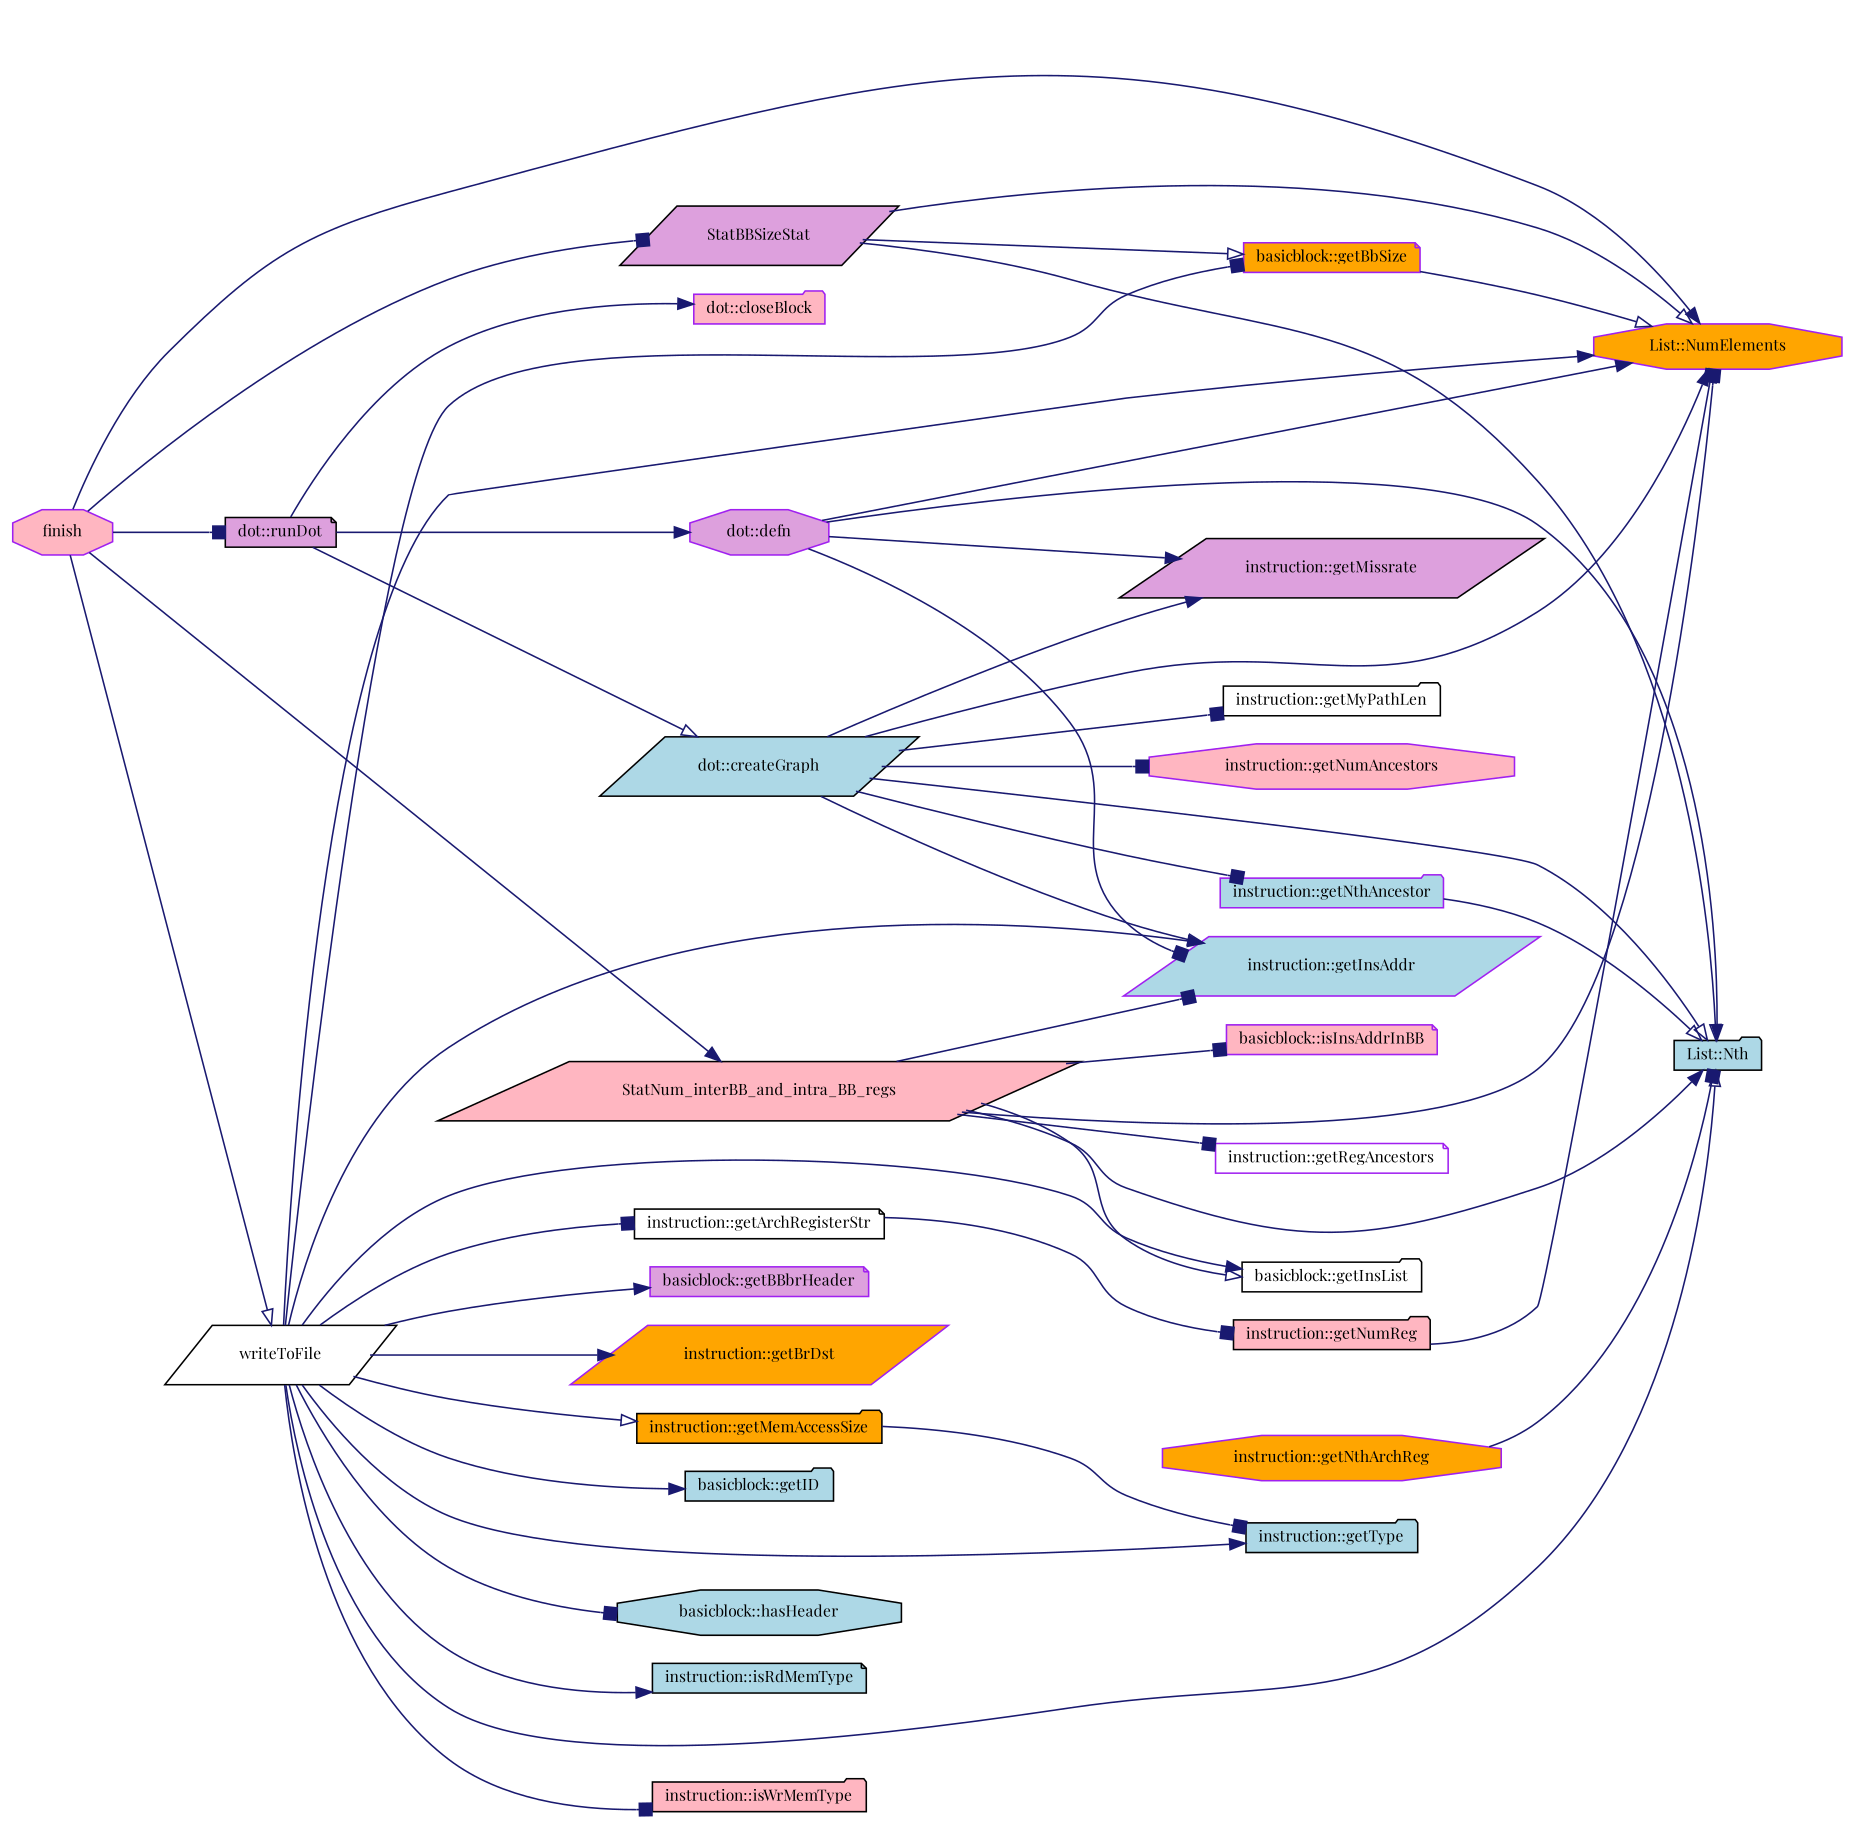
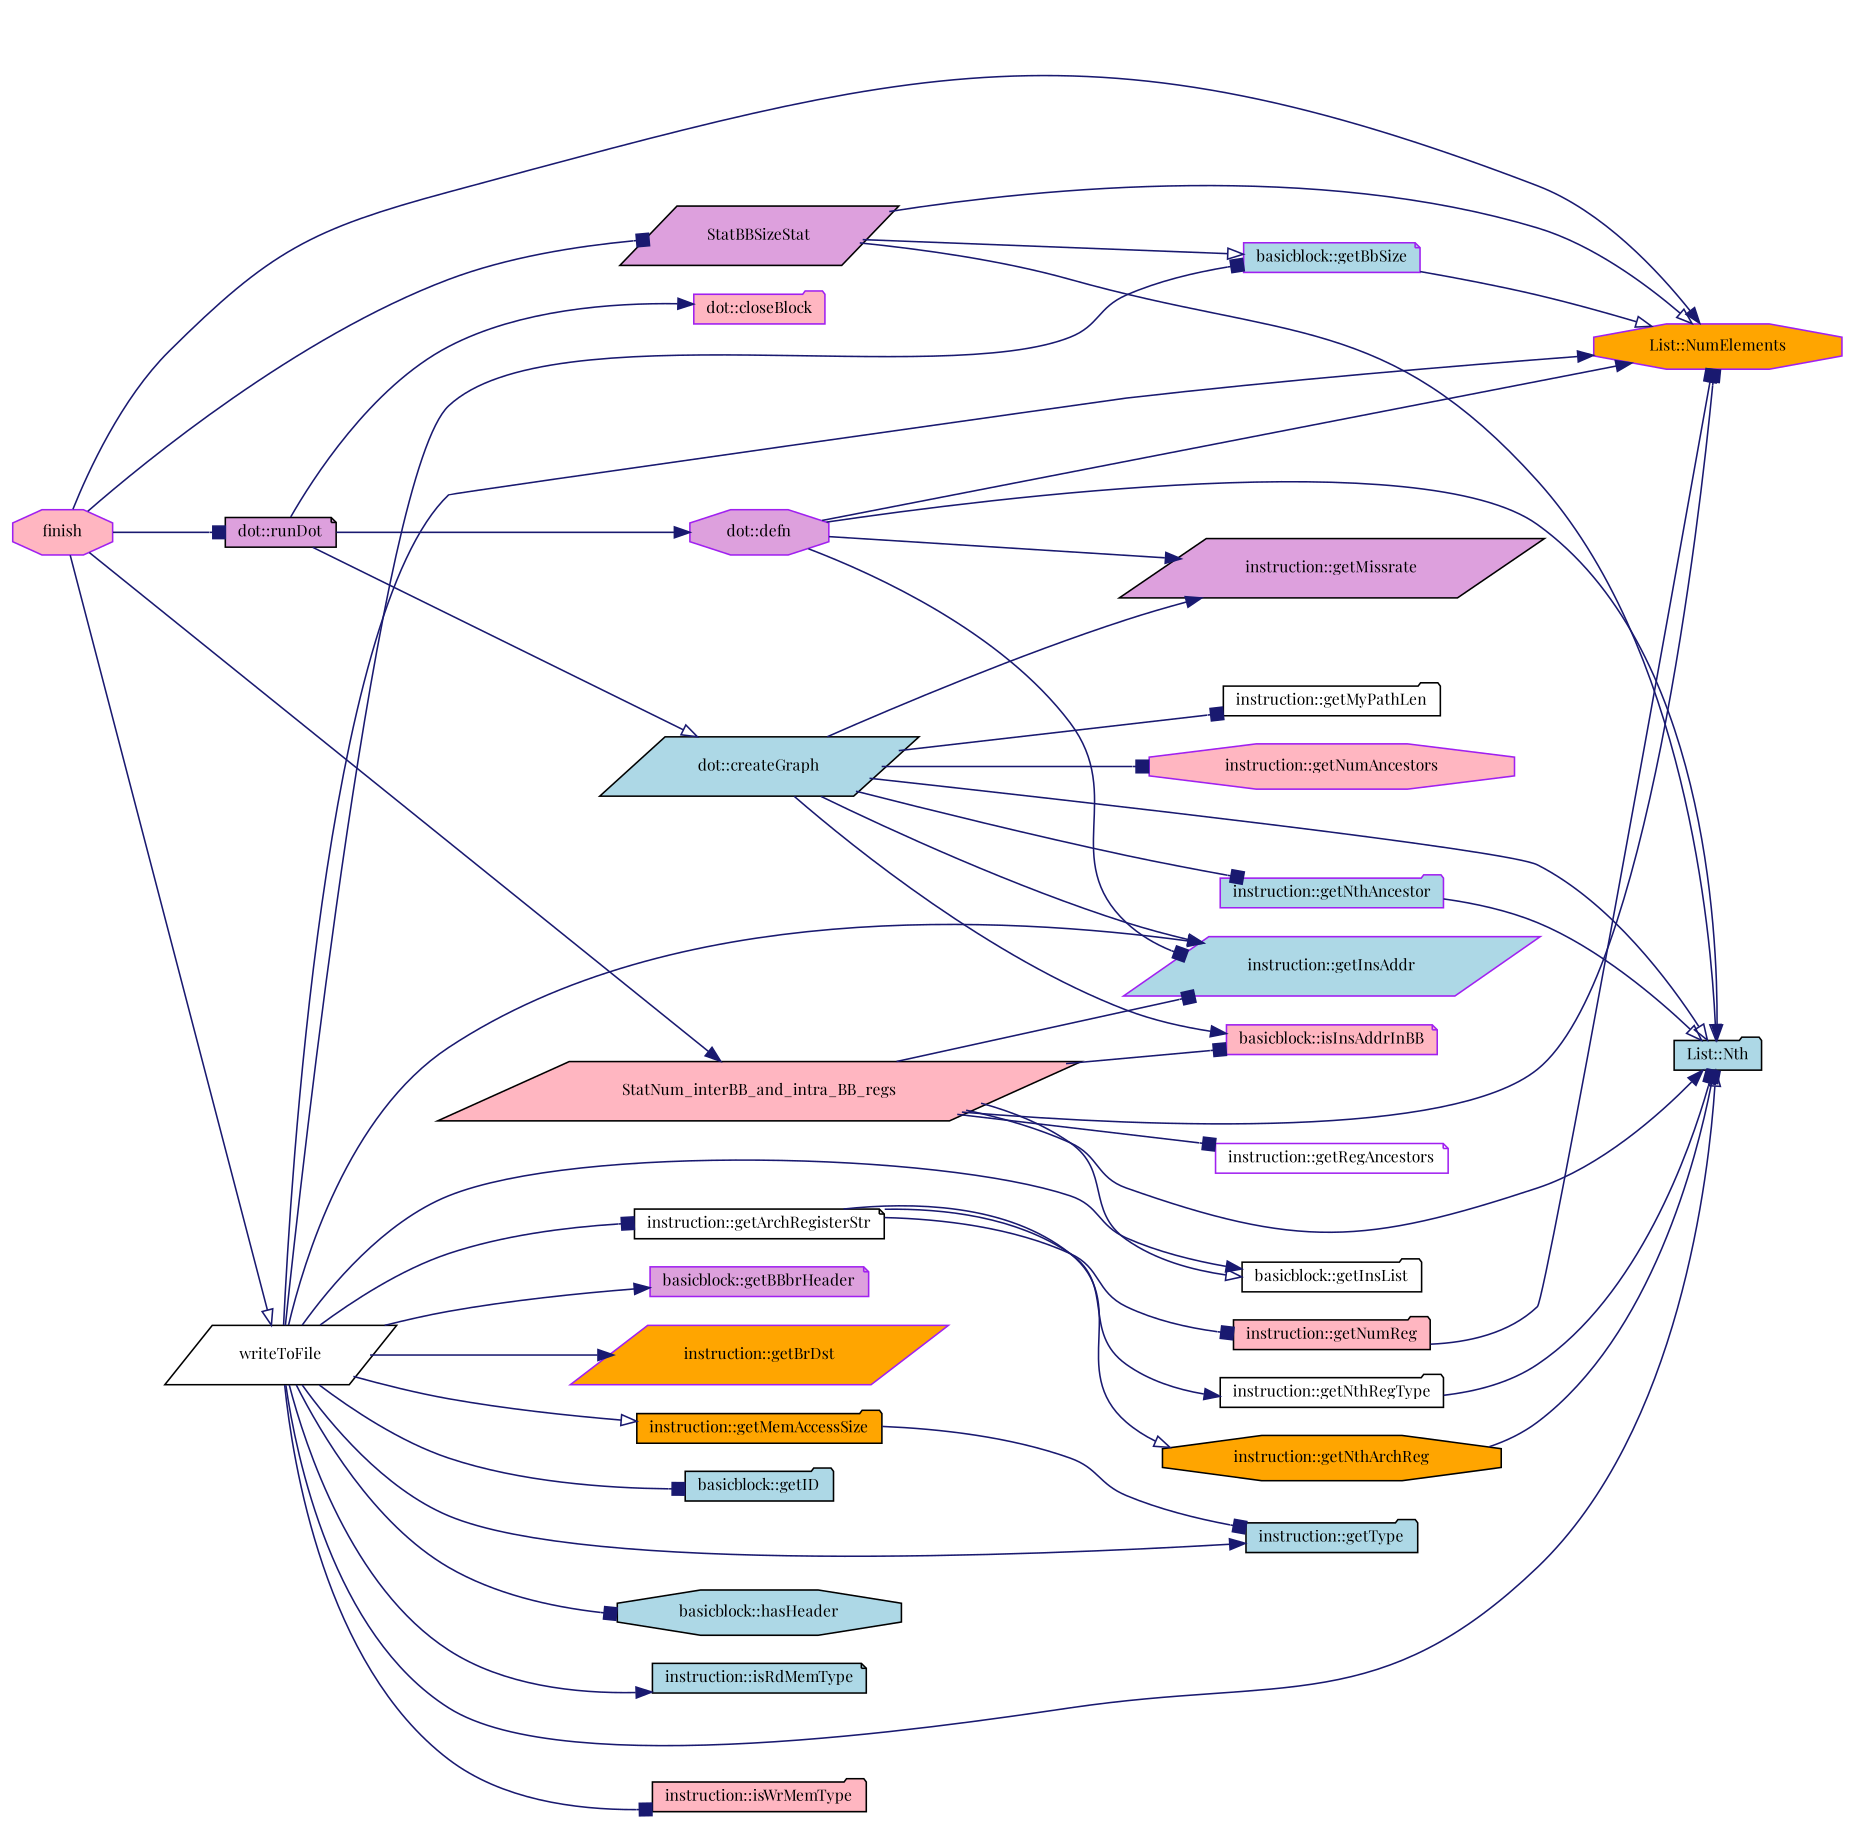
(1332, 258) -> (1332, 258)
(1345, 666) -> (989, 940)
none -> (1099, 1351)
none -> (1332, 1393)
(1332, 1458) -> (1332, 1458)
(484, 1468) -> (484, 1468)
